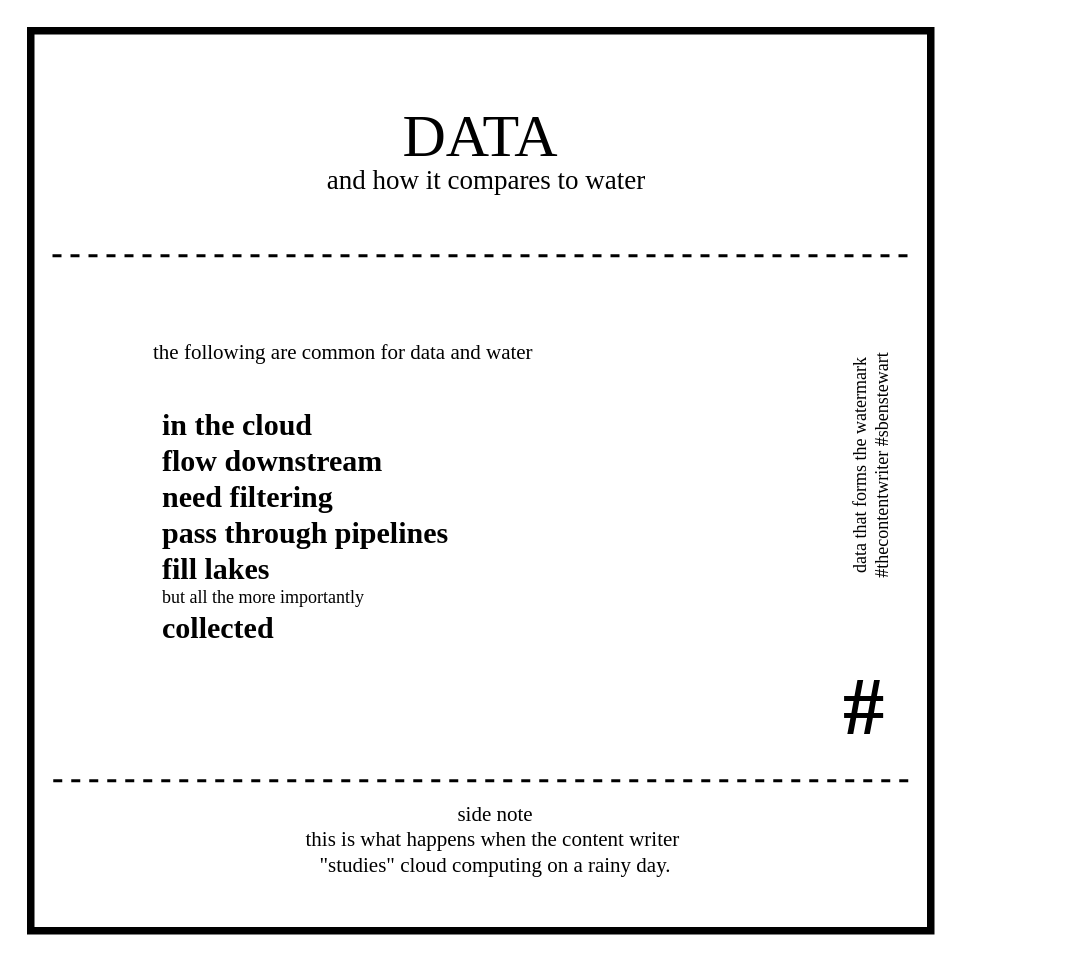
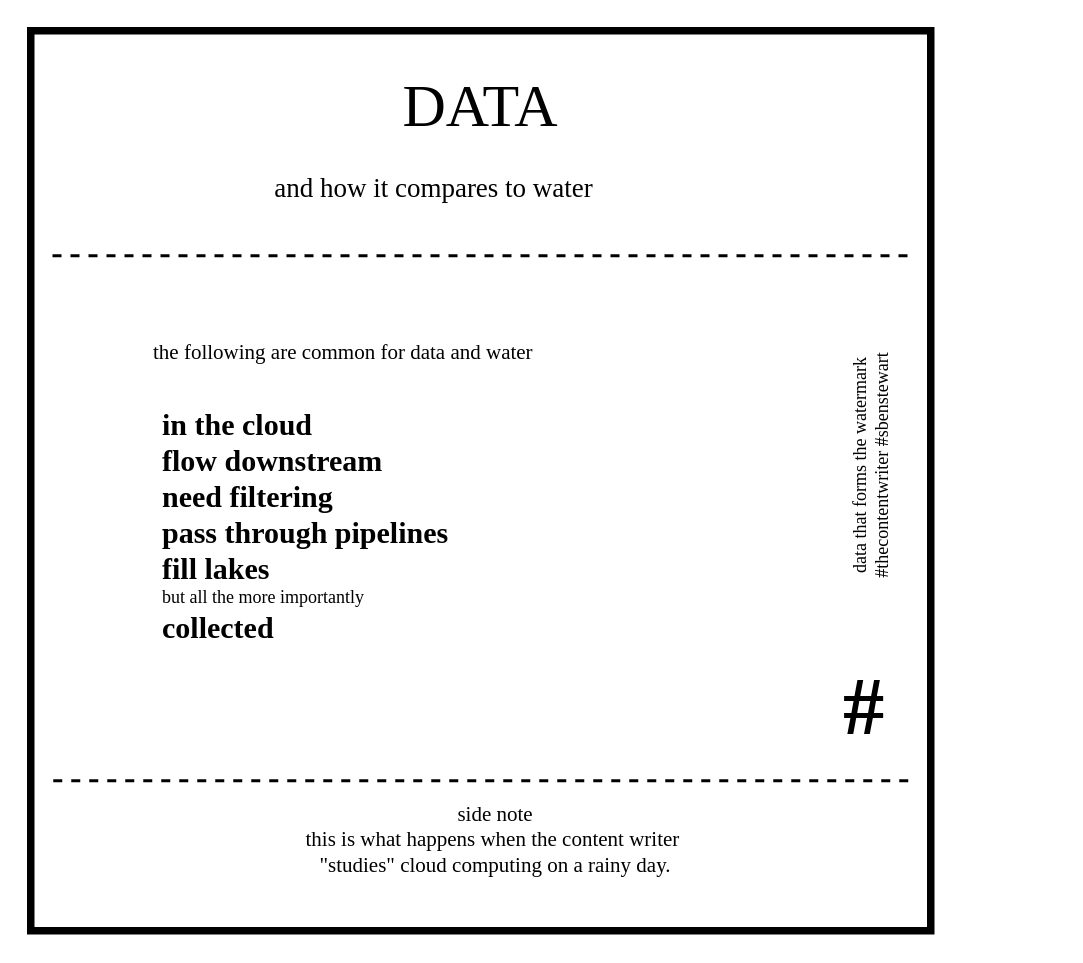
(481, 136) -> (481, 106)
(487, 181) -> (434, 188)
